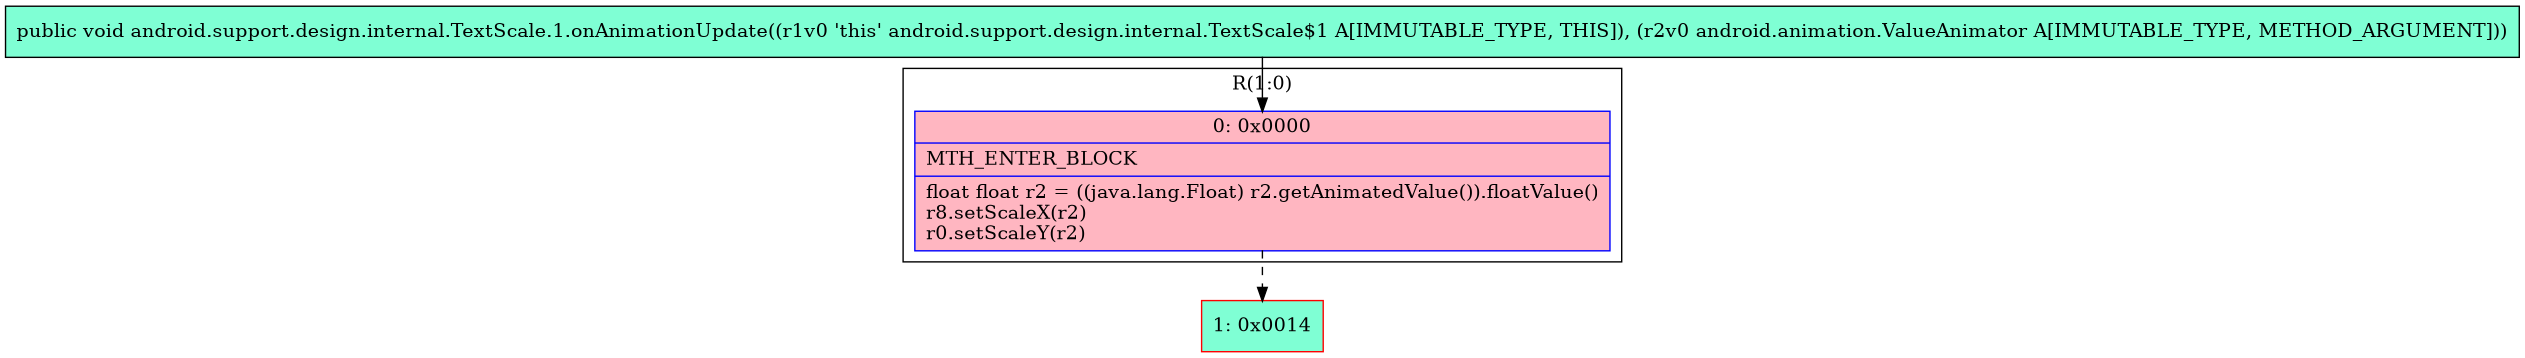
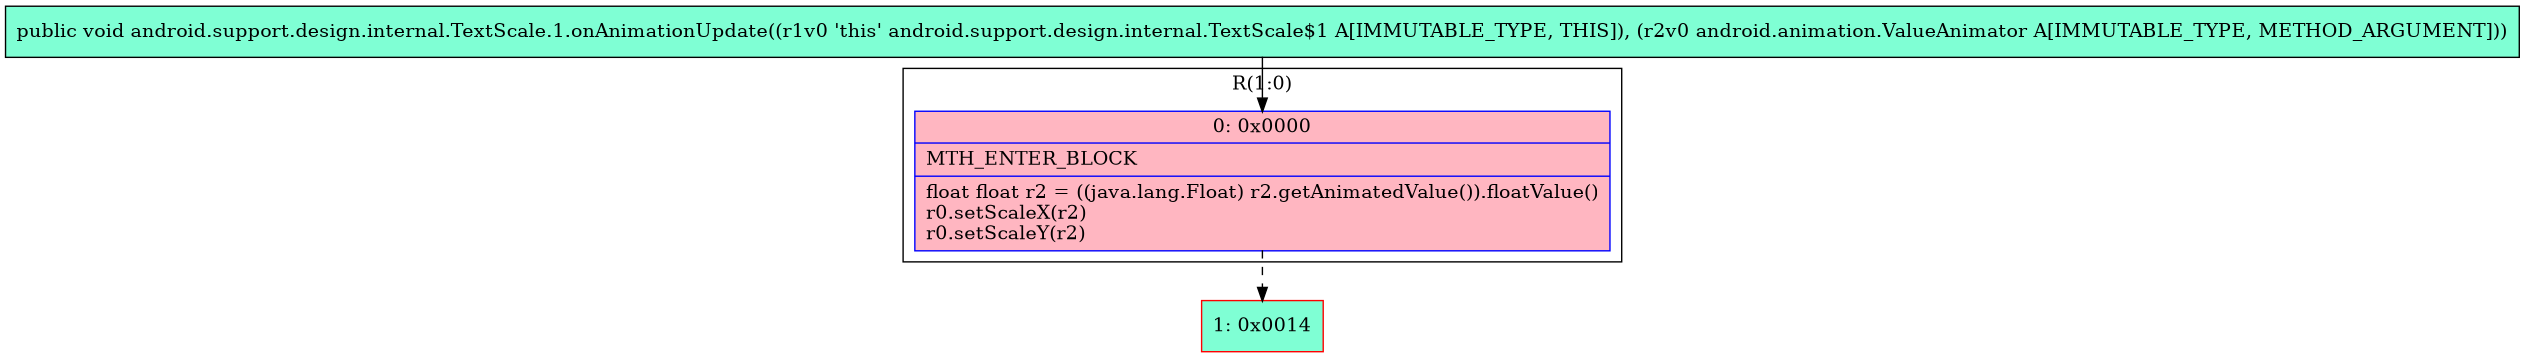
(1007, 213) -> (1007, 213)
